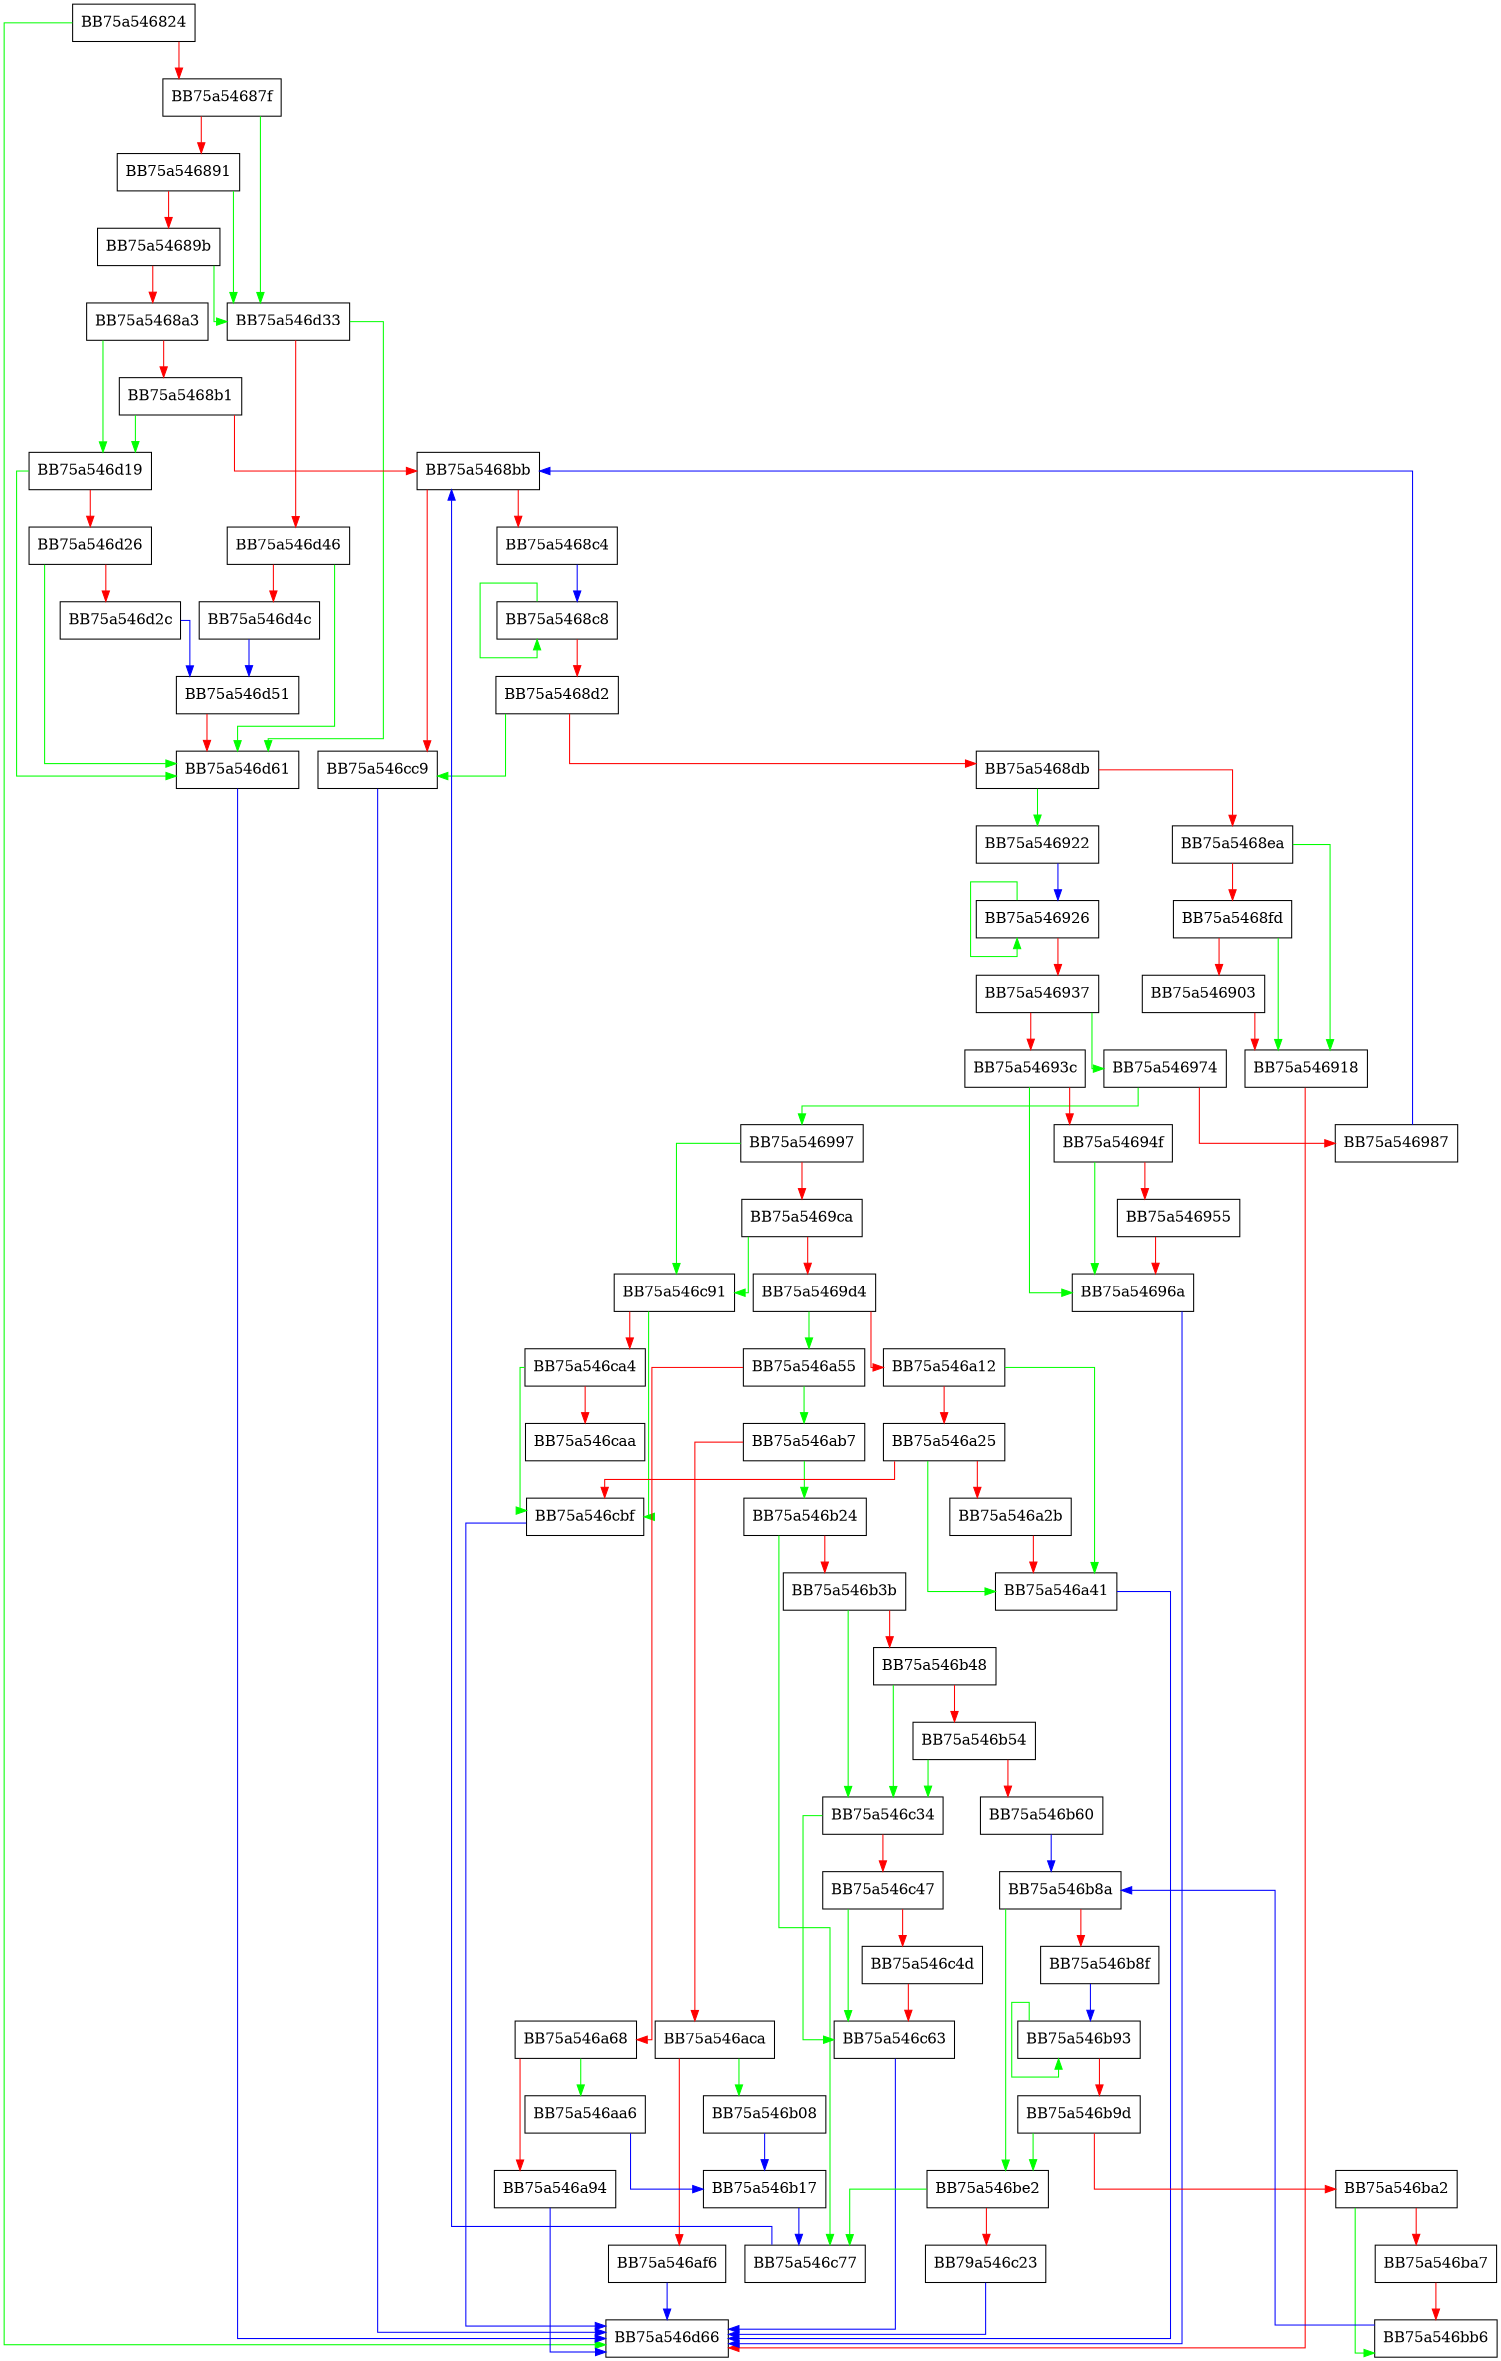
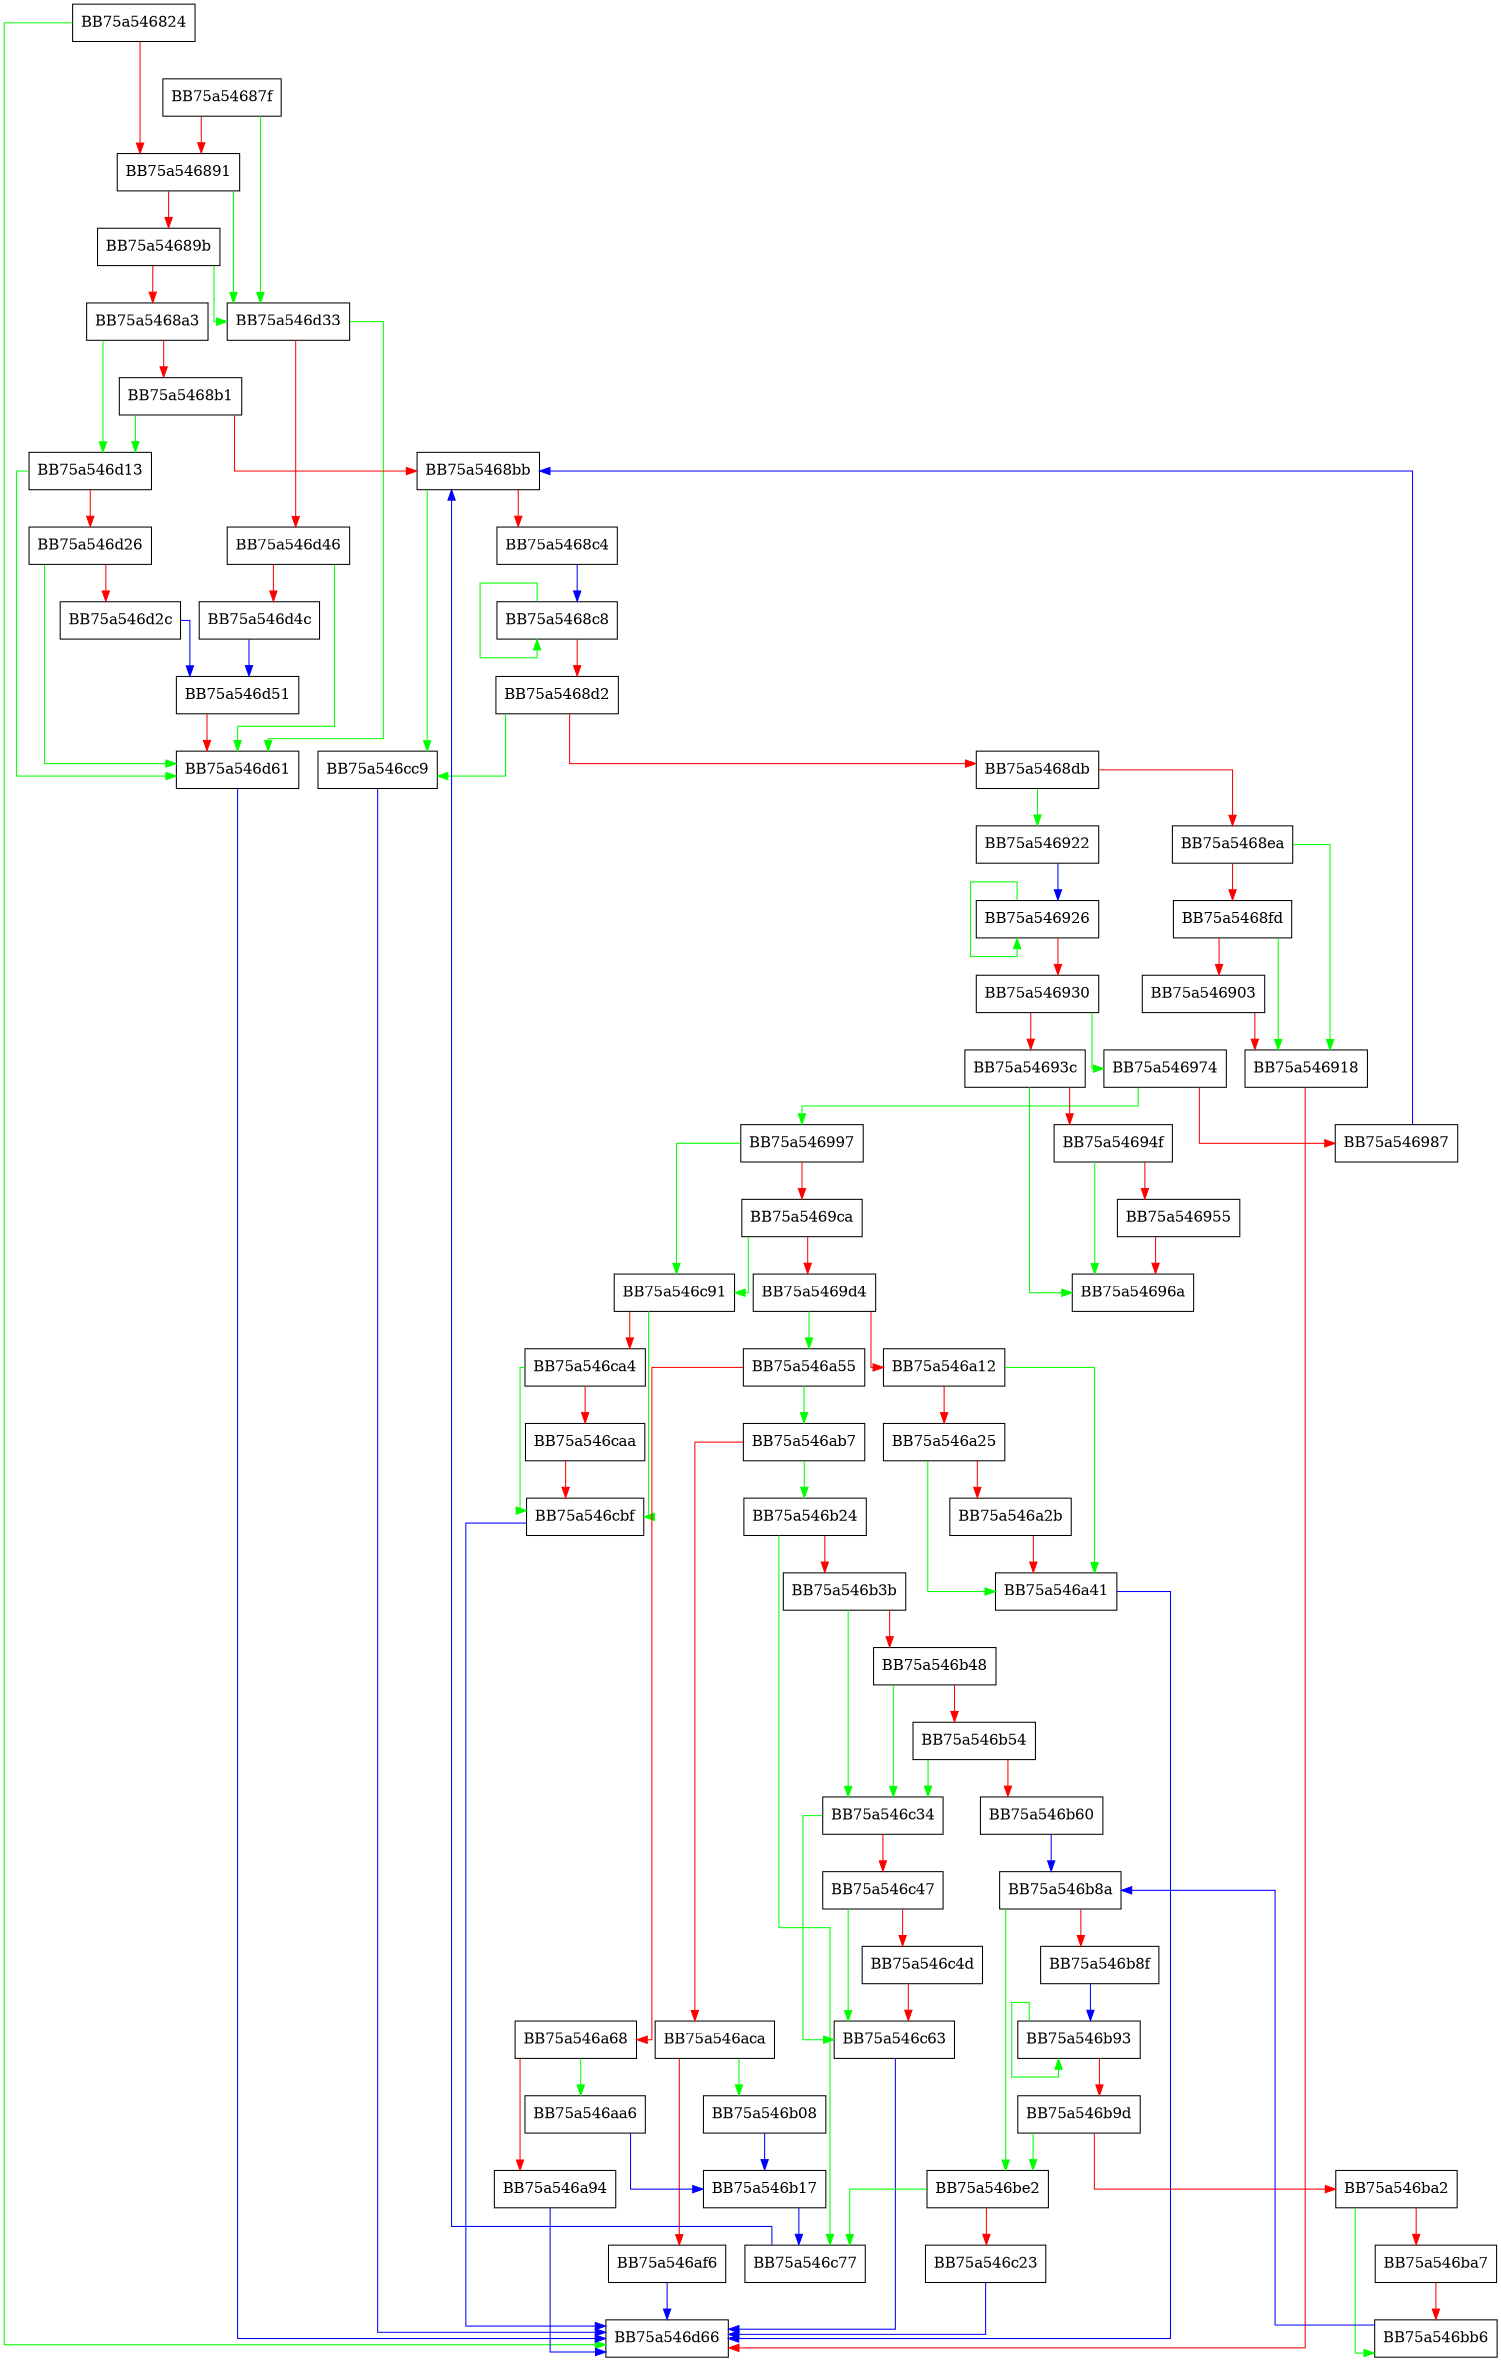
(179, 55) -> (140, 92)
(90, 471) -> (90, 471)
(427, 615) -> (427, 615)
(1038, 994) -> (1038, 994)
(755, 1479) -> (566, 1474)
(1182, 2049) -> none
(986, 2264) -> (986, 2264)
